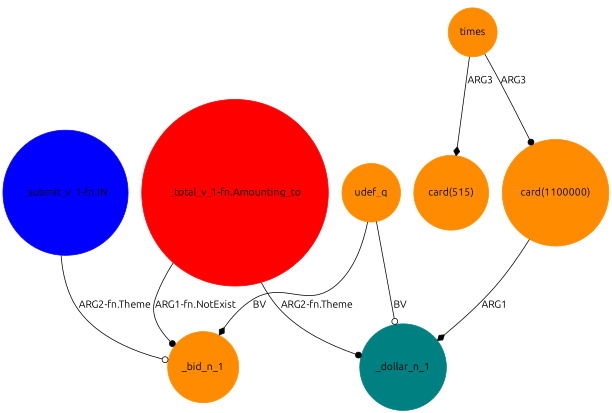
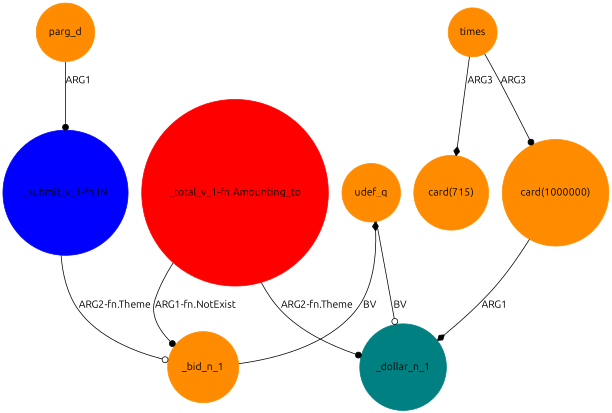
none -> (66, 32)
(451, 193) -> (451, 193)
(556, 193) -> (556, 193)
(311, 295) -> (339, 327)
